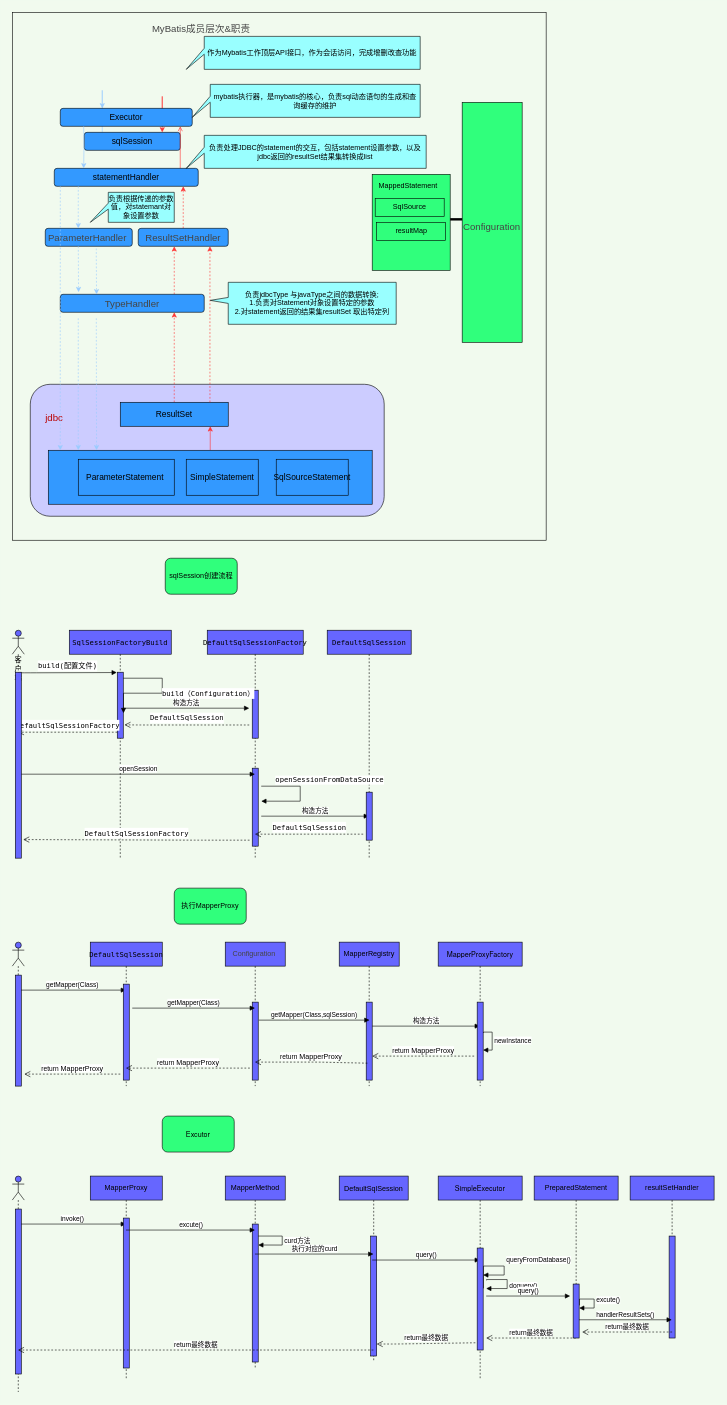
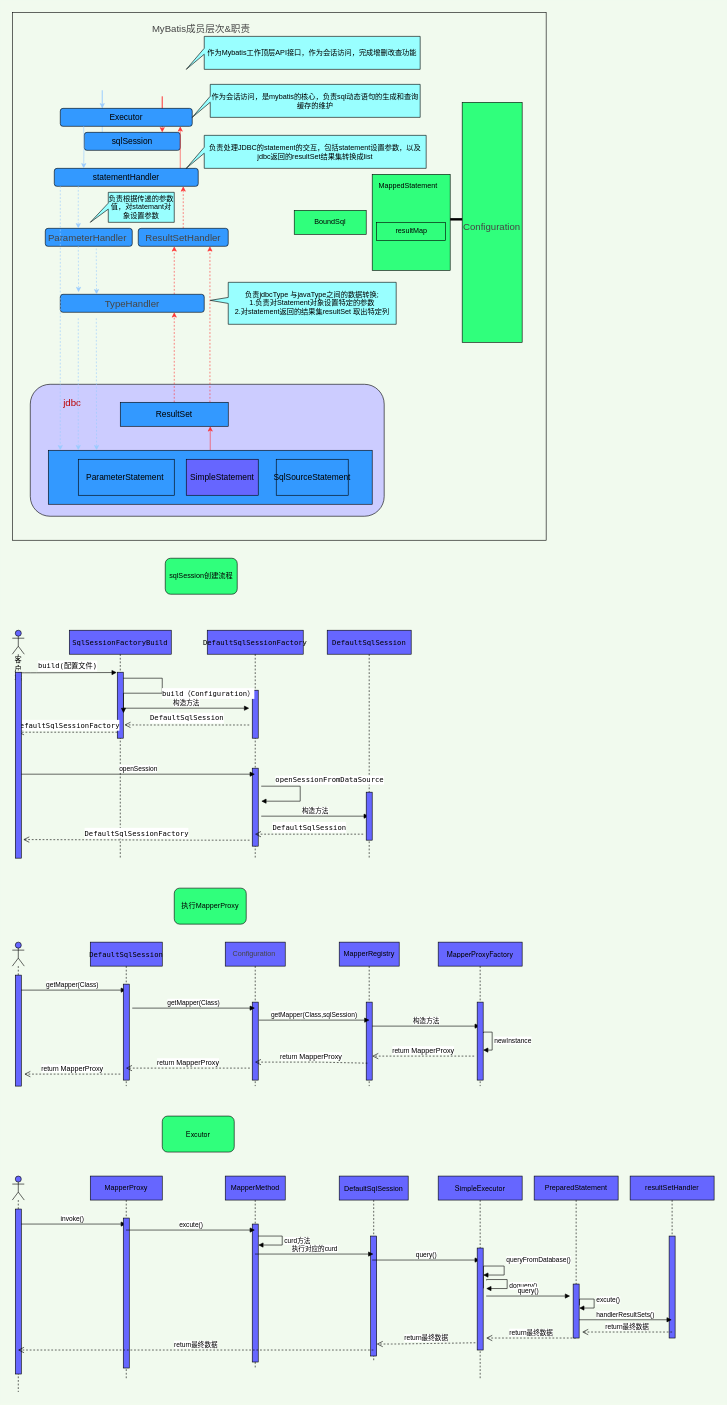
(315, 101) -> (315, 101)
(180, 130) -> (180, 131)
(410, 207) -> none
none -> (330, 222)
(54, 417) -> (72, 402)
(222, 477) -> (222, 477)
